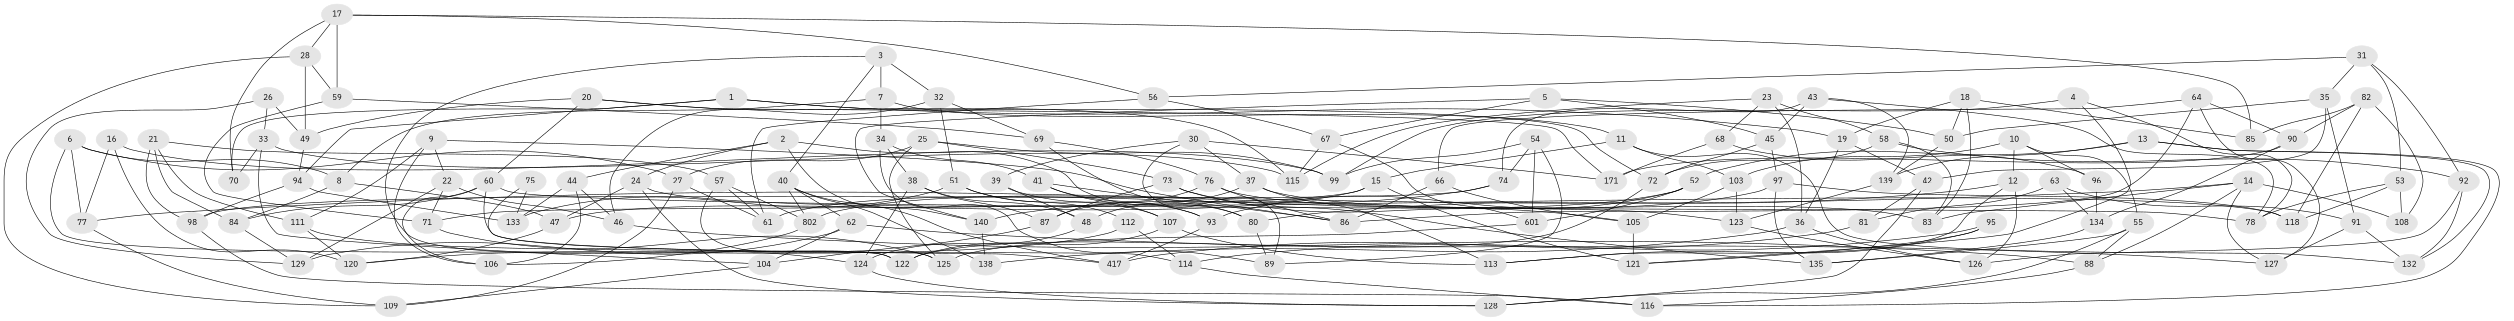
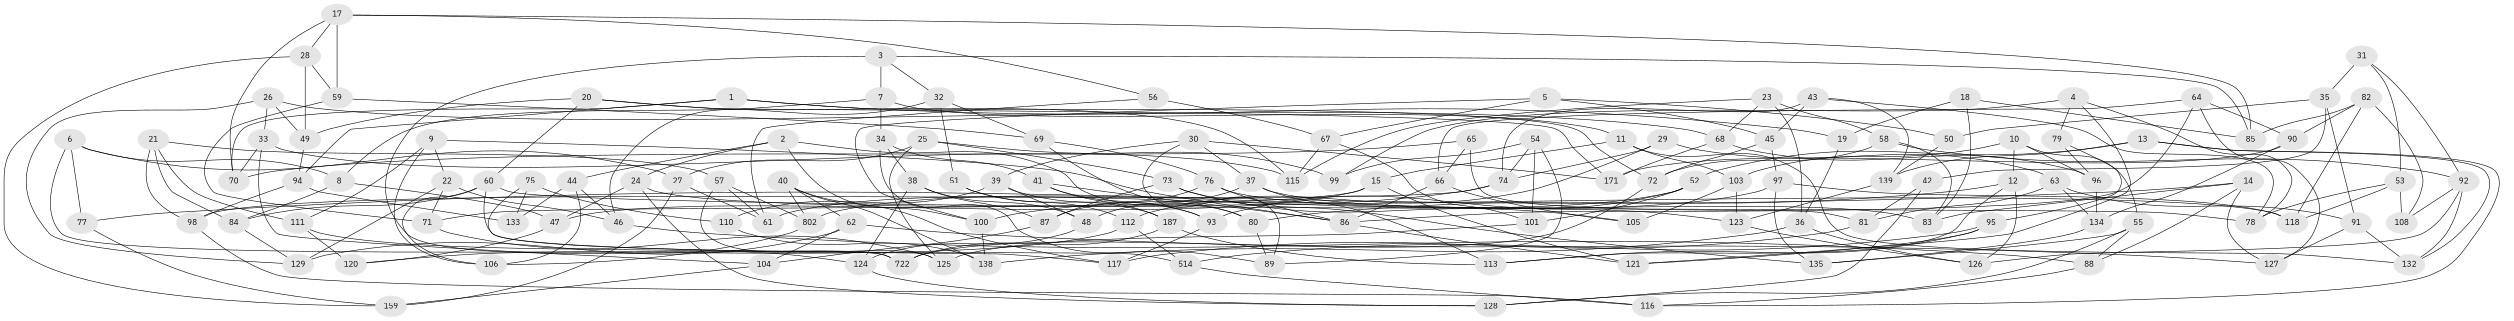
(1757, 77) -> none
none -> (638, 119)
(1957, 119) -> none
(826, 127) -> (1584, 59)
(112, 140) -> none
none -> (1472, 140)
none -> (1663, 140)
none -> (2057, 140)
(1889, 163) -> none
(2333, 200) -> (2433, 202)
(734, 202) -> none
none -> (726, 223)
(981, 223) -> (981, 223)
(1170, 223) -> (1170, 223)
(1532, 223) -> (1532, 223)
(1633, 244) -> (1444, 239)
(902, 265) -> (902, 265)
(1114, 265) -> (1114, 265)
(1186, 265) -> (1186, 265)
(391, 306) -> (391, 306)
